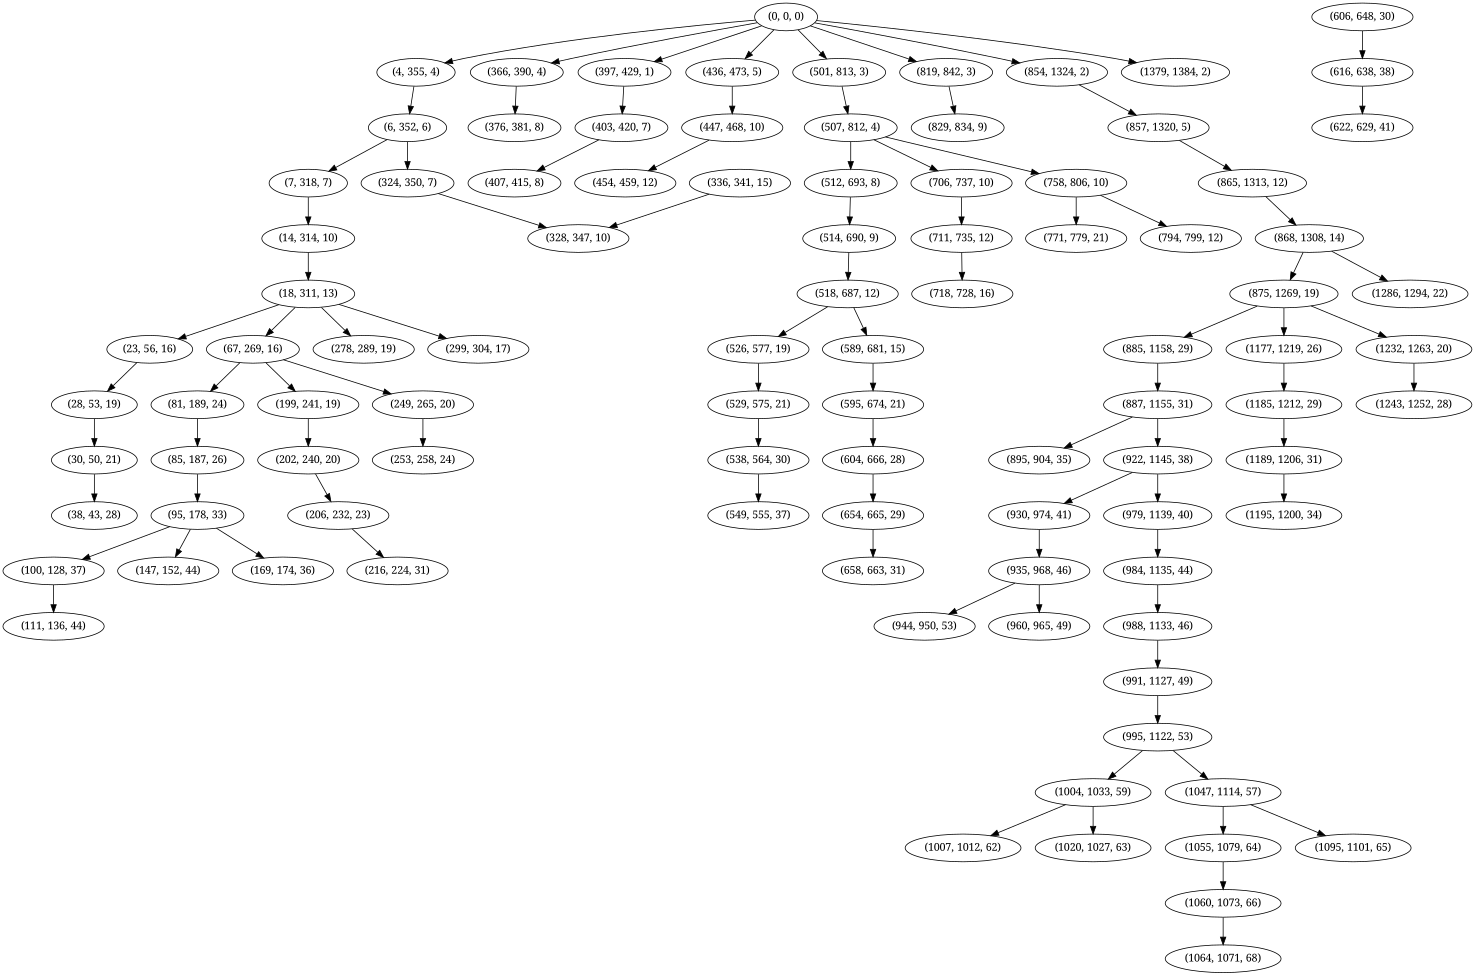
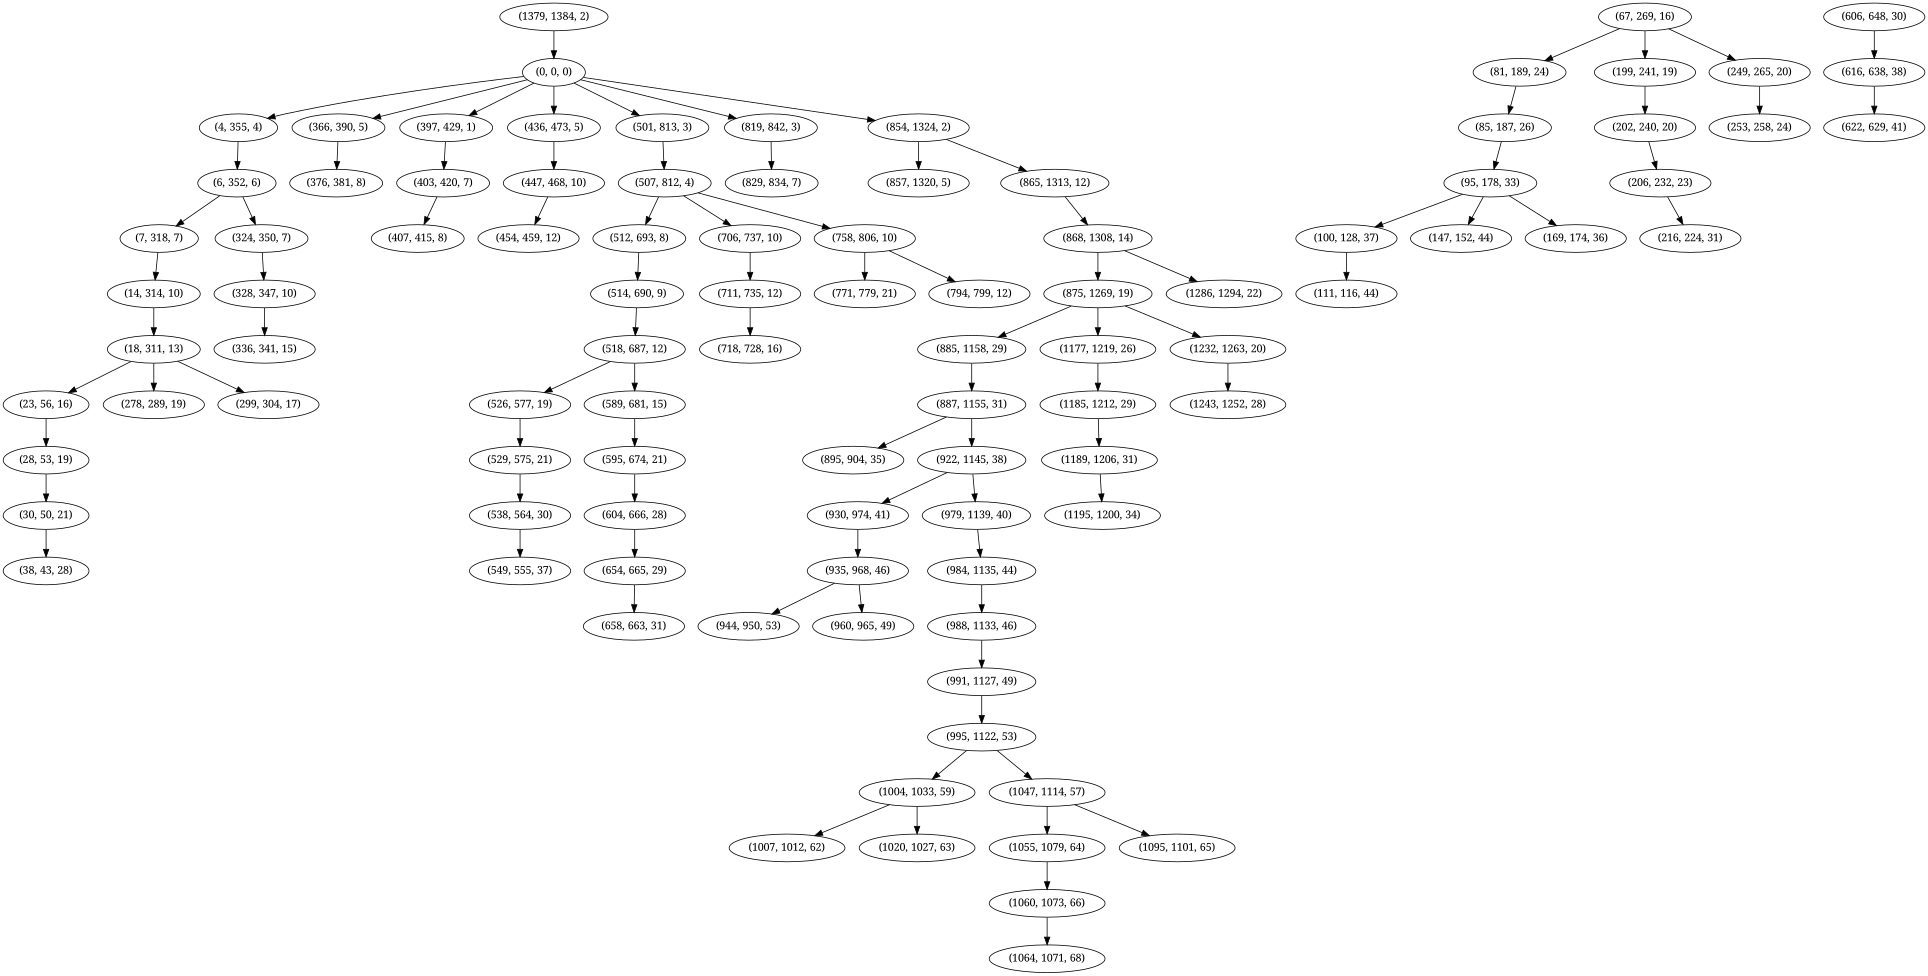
(973, 38) -> (554, 41)
(517, 72) -> (338, 128)
(958, 128) -> (772, 183)
(1202, 153) -> (983, 154)
(663, 210) -> (265, 318)
(283, 319) -> none
(54, 626) -> (1346, 294)
